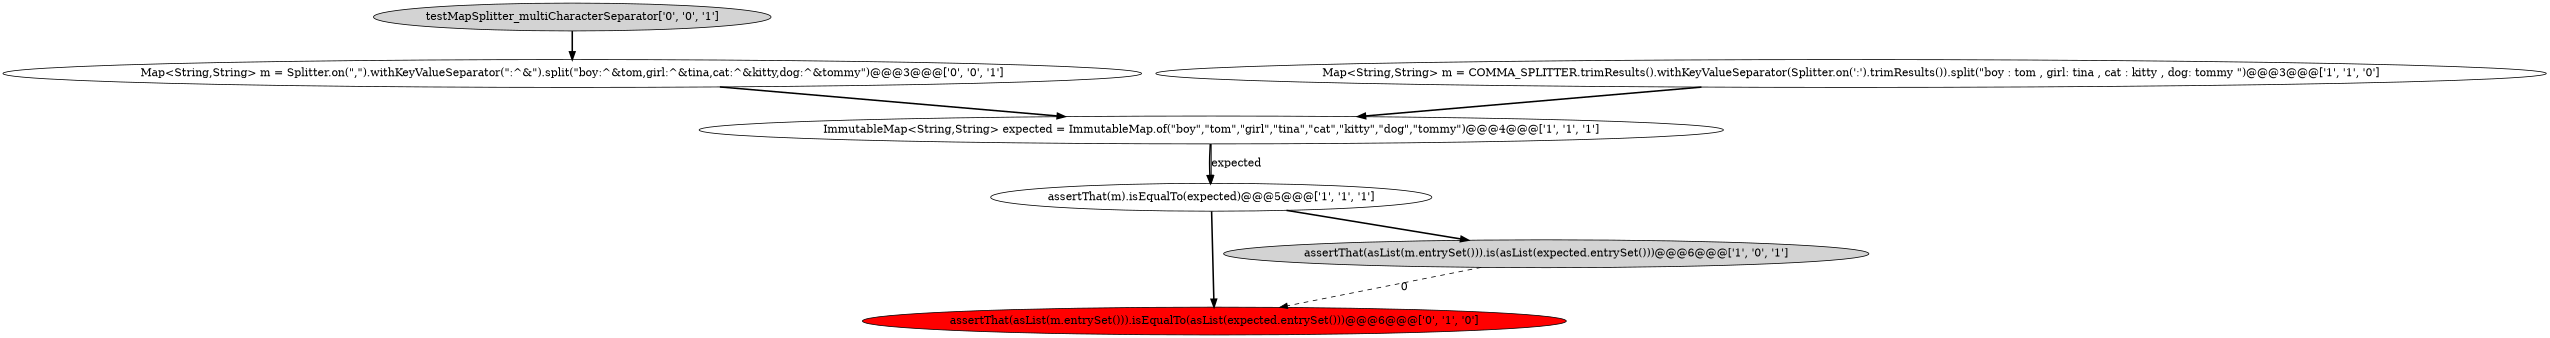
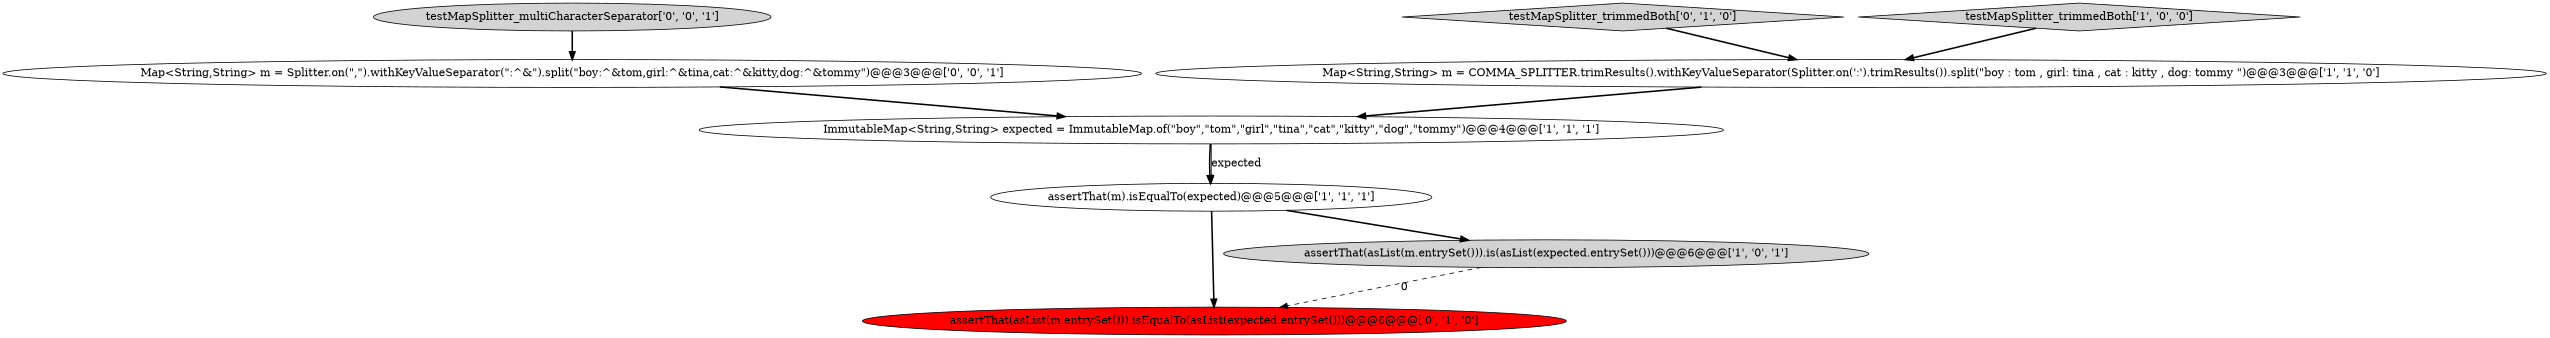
none -> (1623, 17)
none -> (2079, 17)
